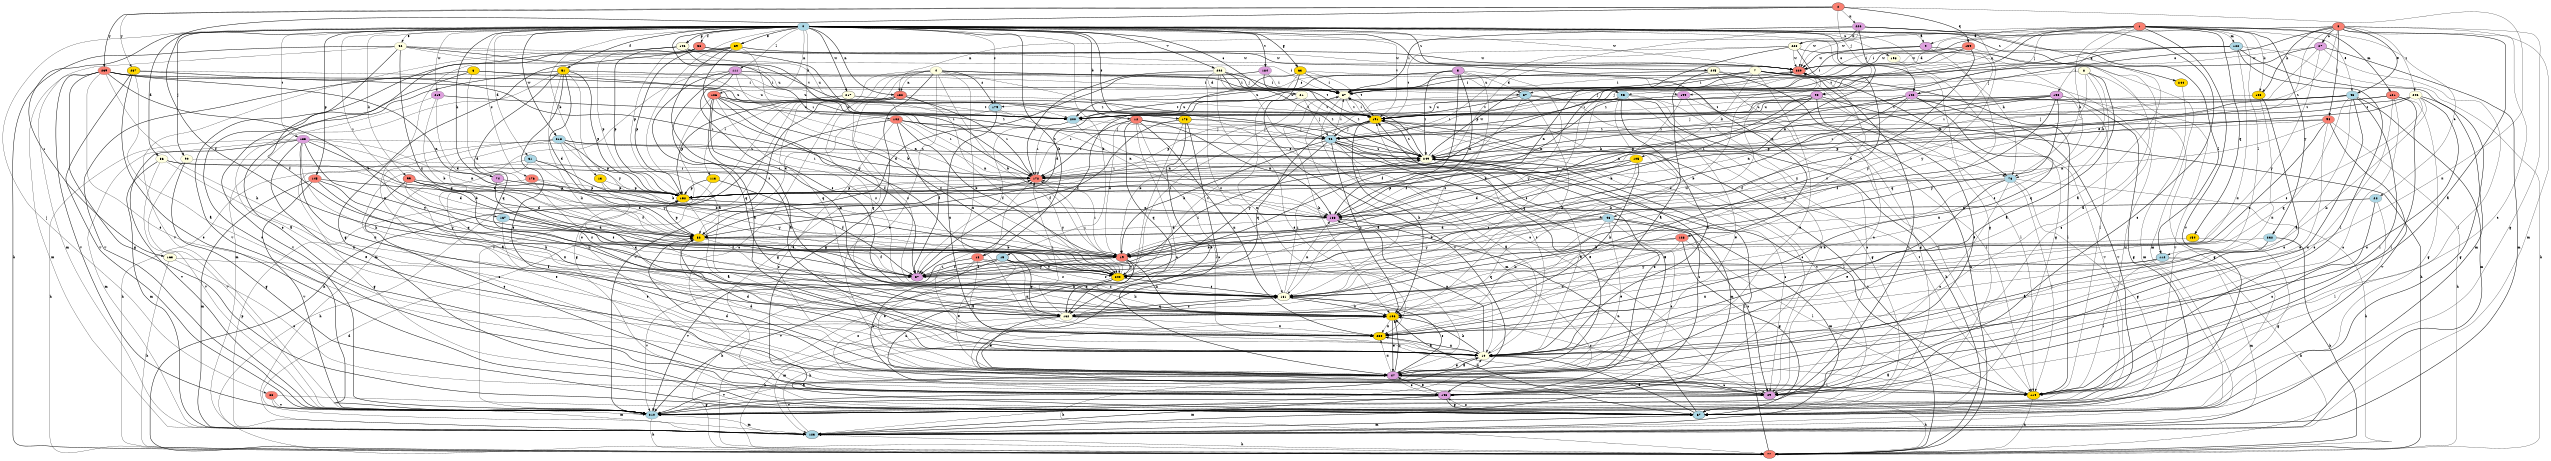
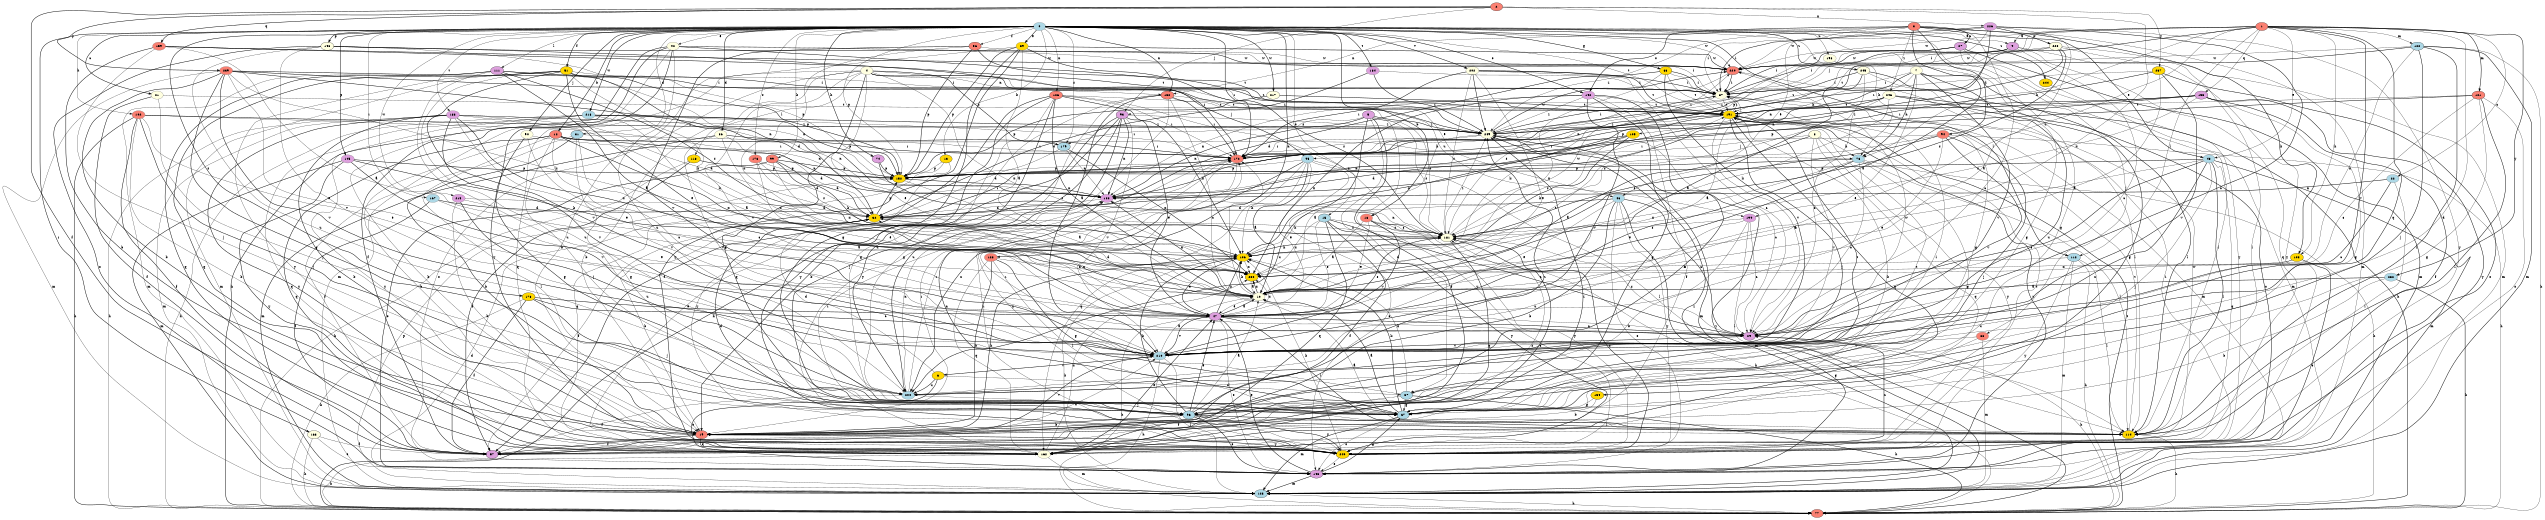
(1646, 129) -> (1539, 114)
(315, 179) -> (348, 159)
(993, 199) -> (356, 338)
(152, 276) -> (1055, 365)
(1791, 286) -> (1644, 266)
(751, 349) -> (776, 248)
(2356, 353) -> none
(749, 425) -> (1191, 425)
